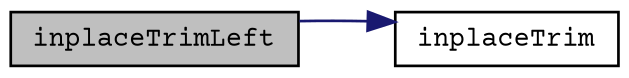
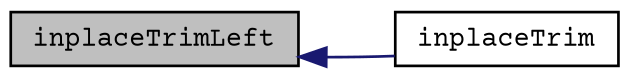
(333, 21) -> (361, 57)
